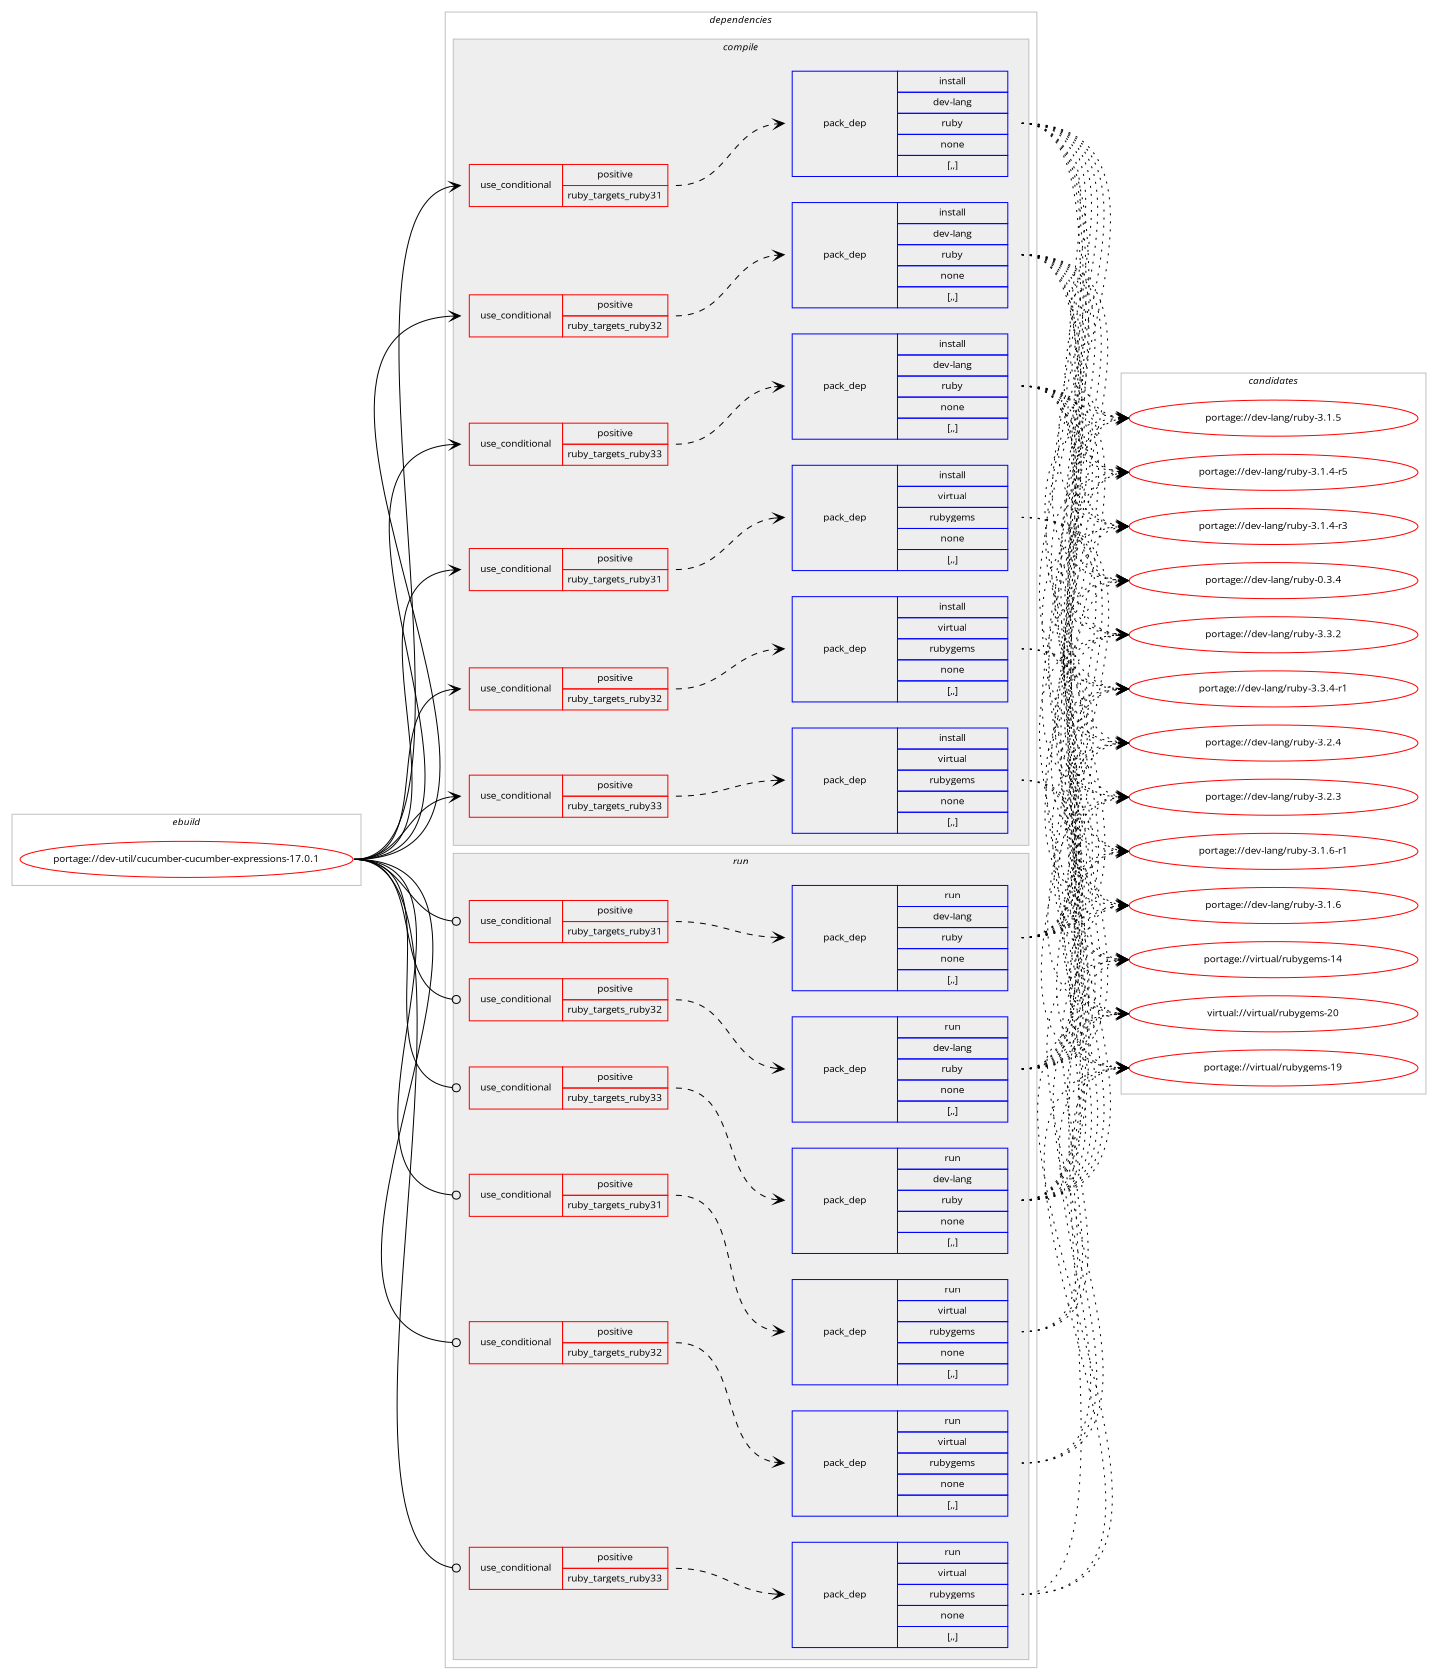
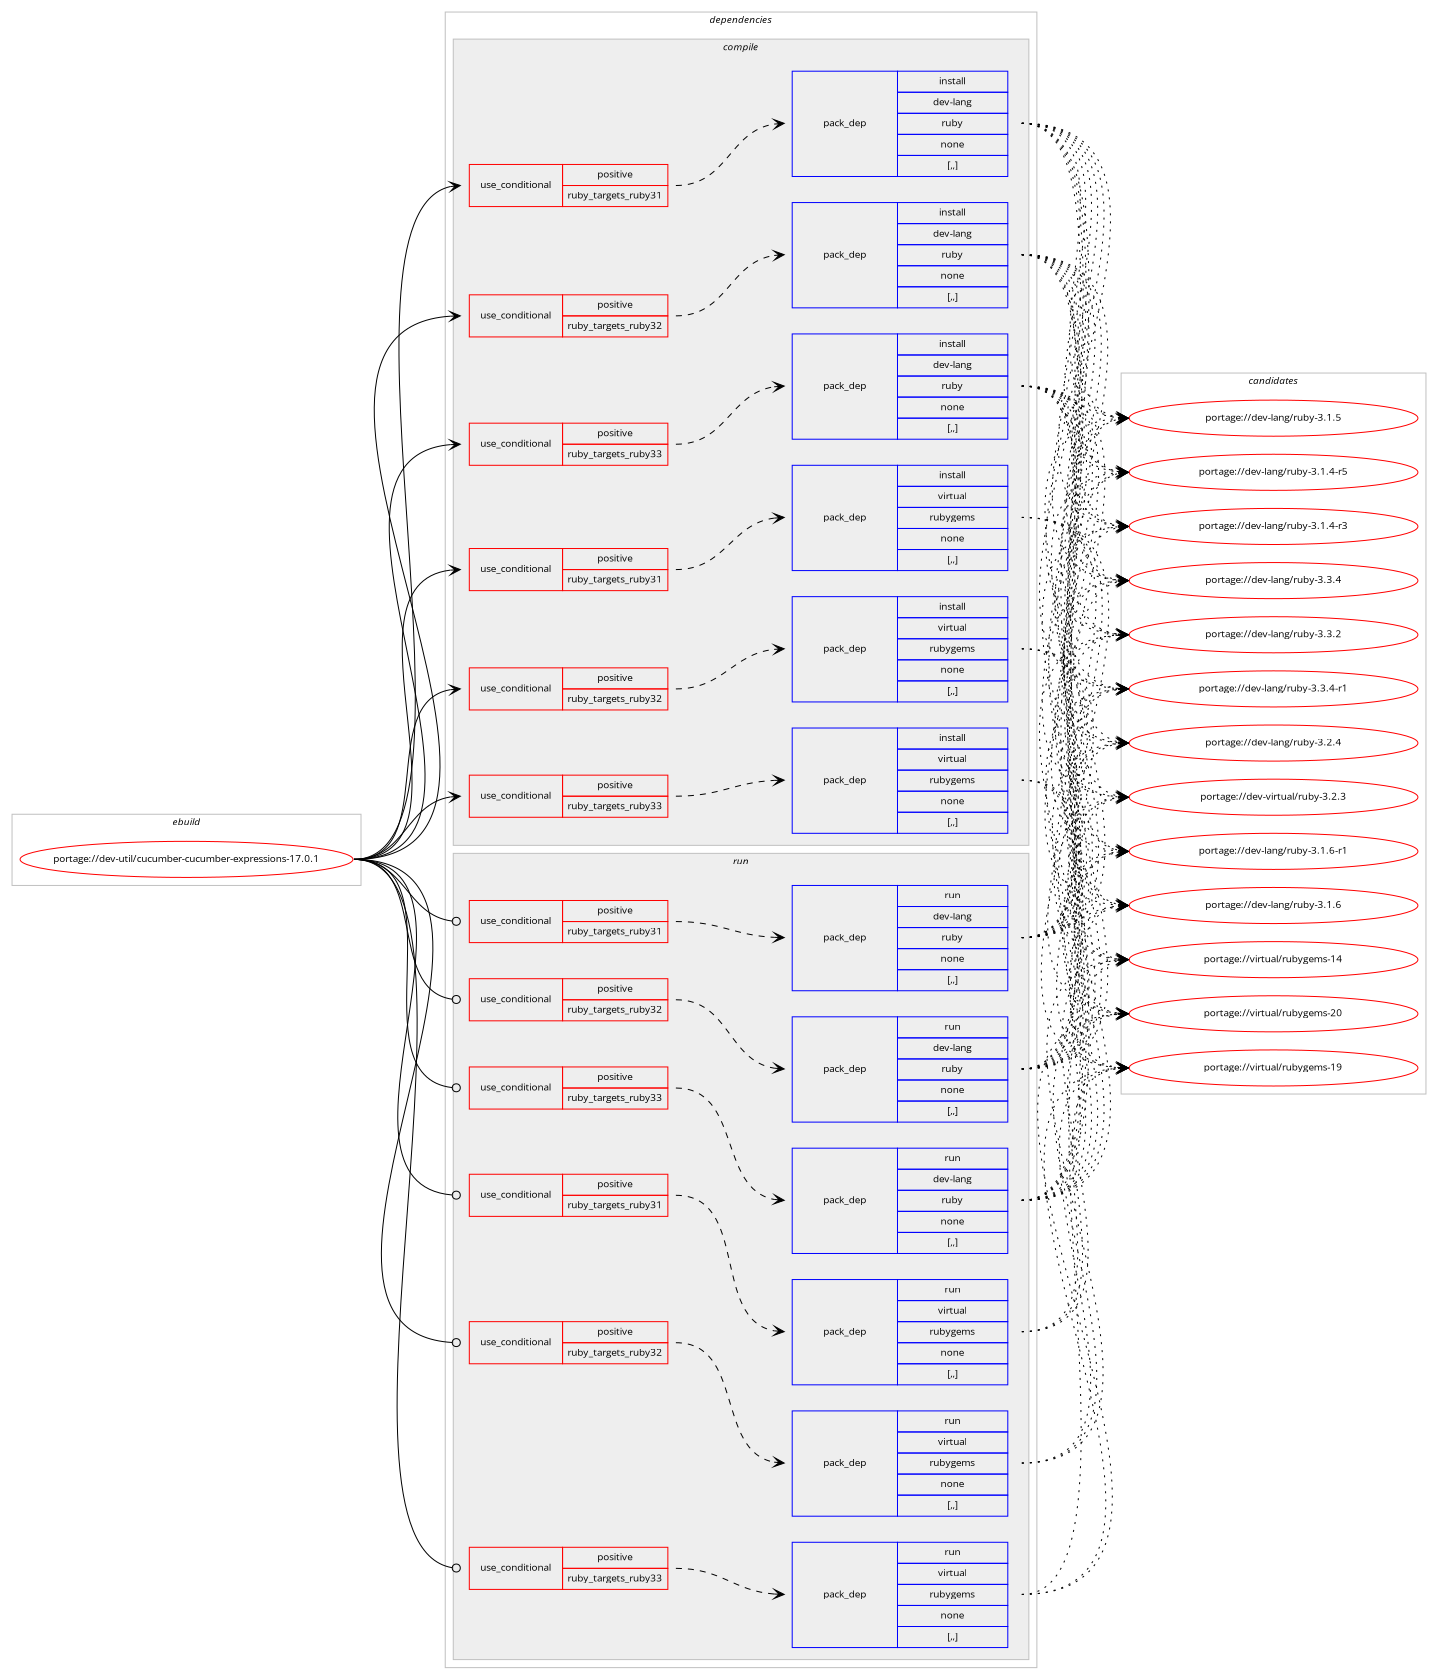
(1274, 581) -> (1274, 581)
(1274, 797) -> (1274, 797)
(1274, 1014) -> (1274, 1014)
